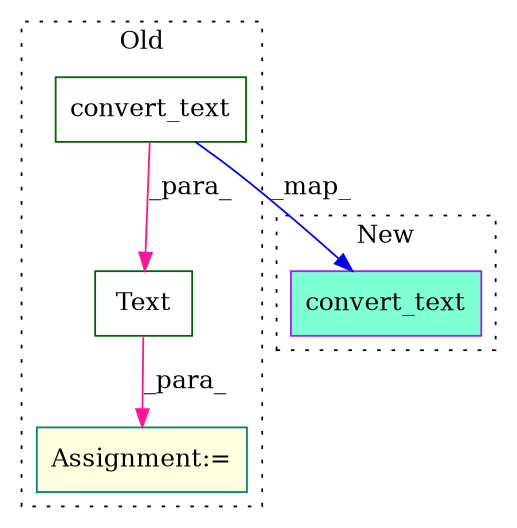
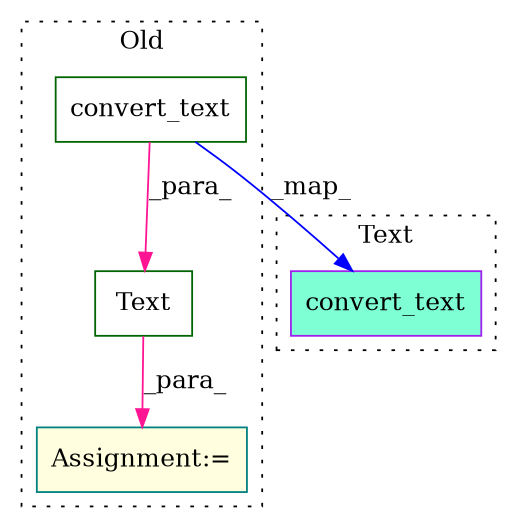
(386, 236) -> (386, 236)
